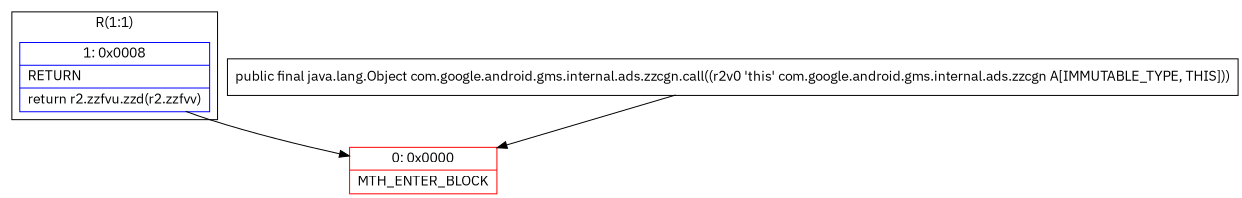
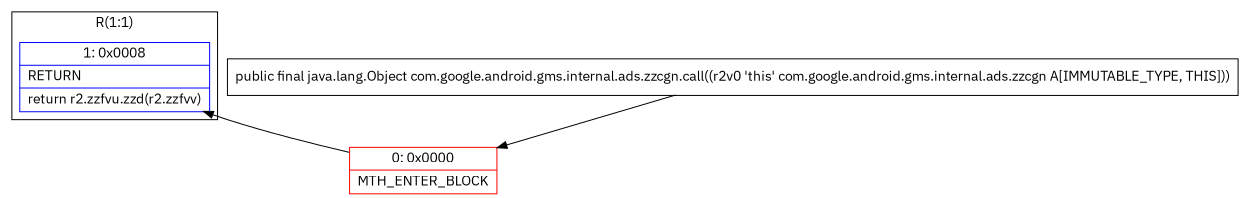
(262, 135) -> (281, 135)
